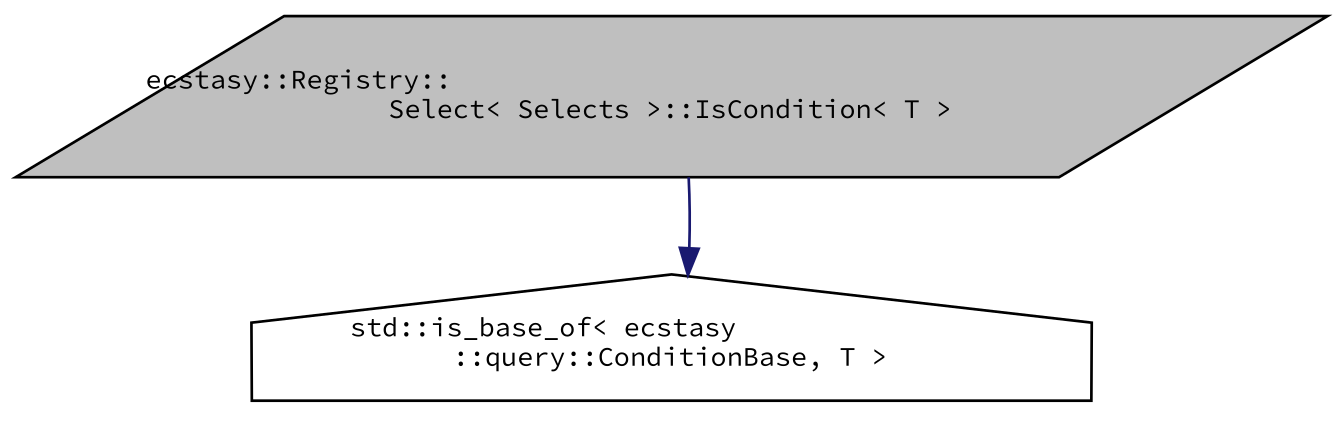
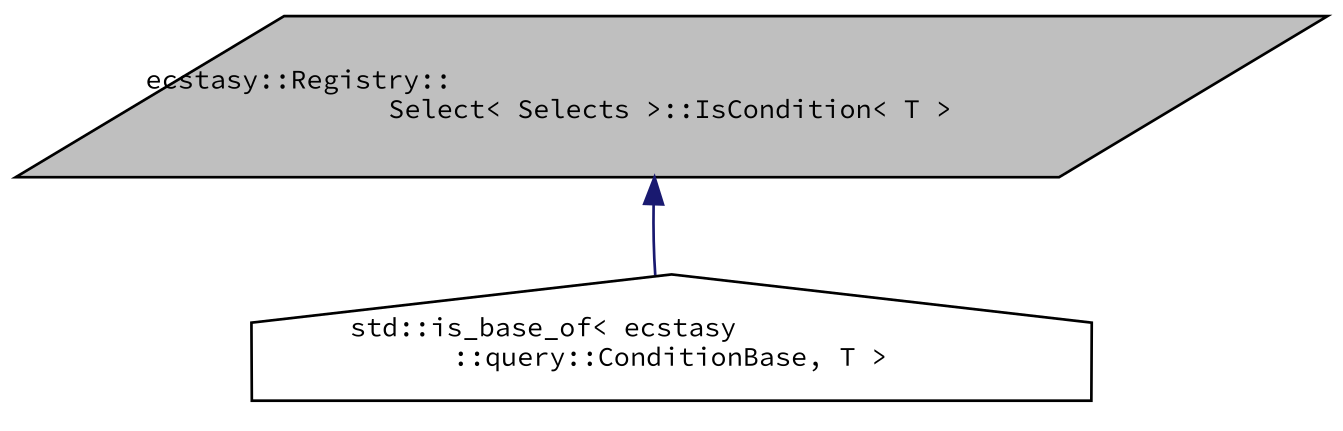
(690, 212) -> (654, 240)
